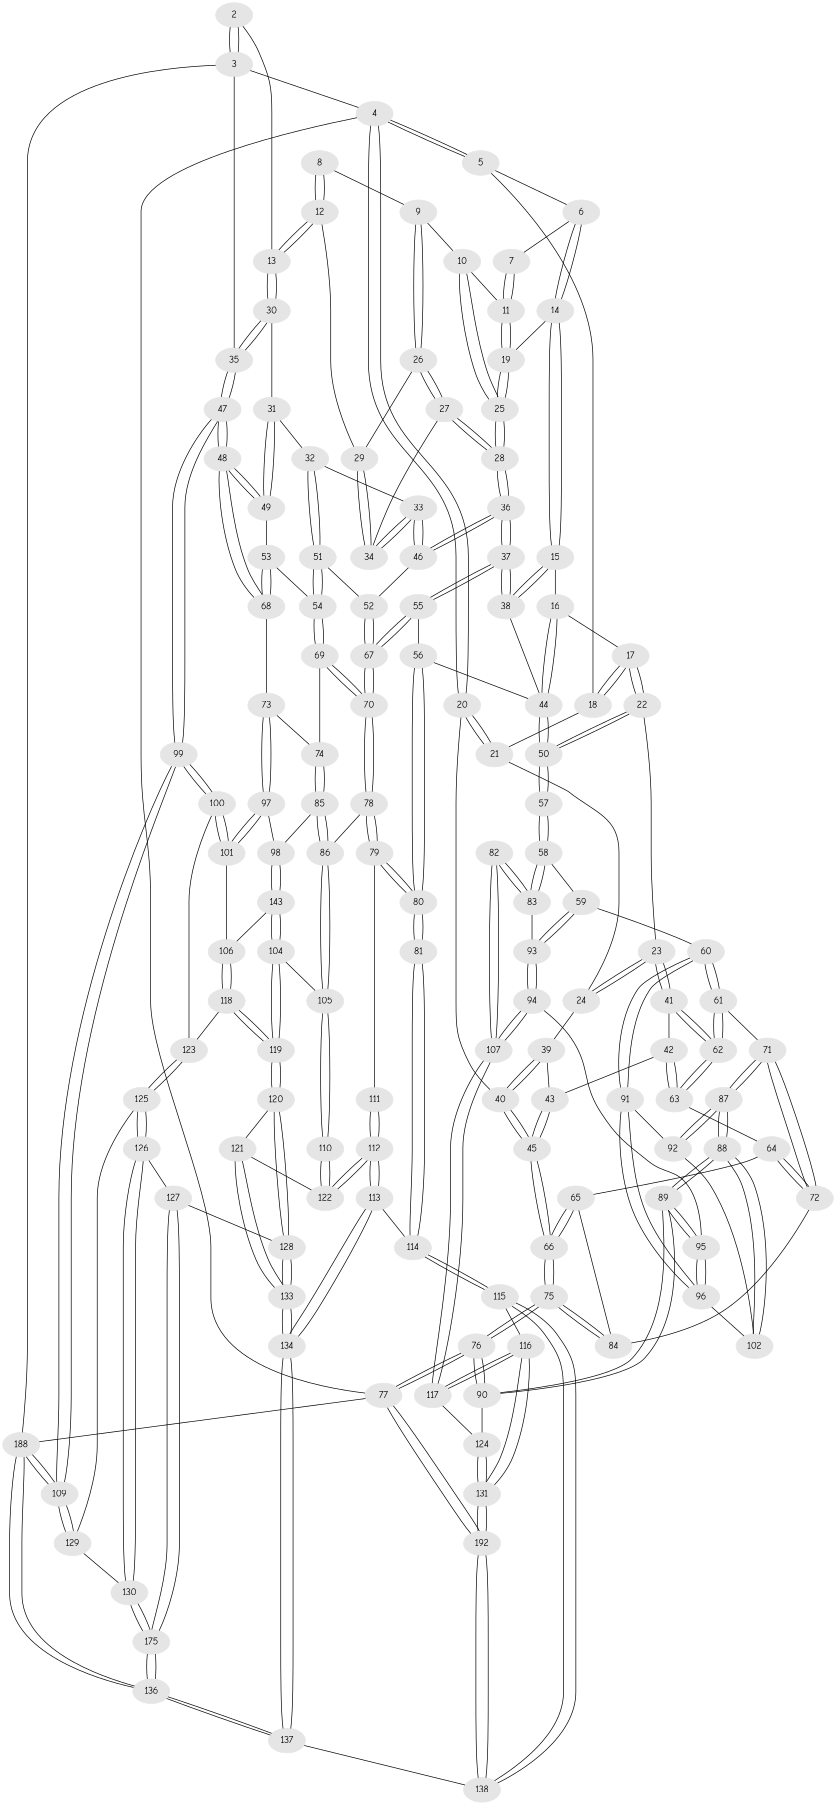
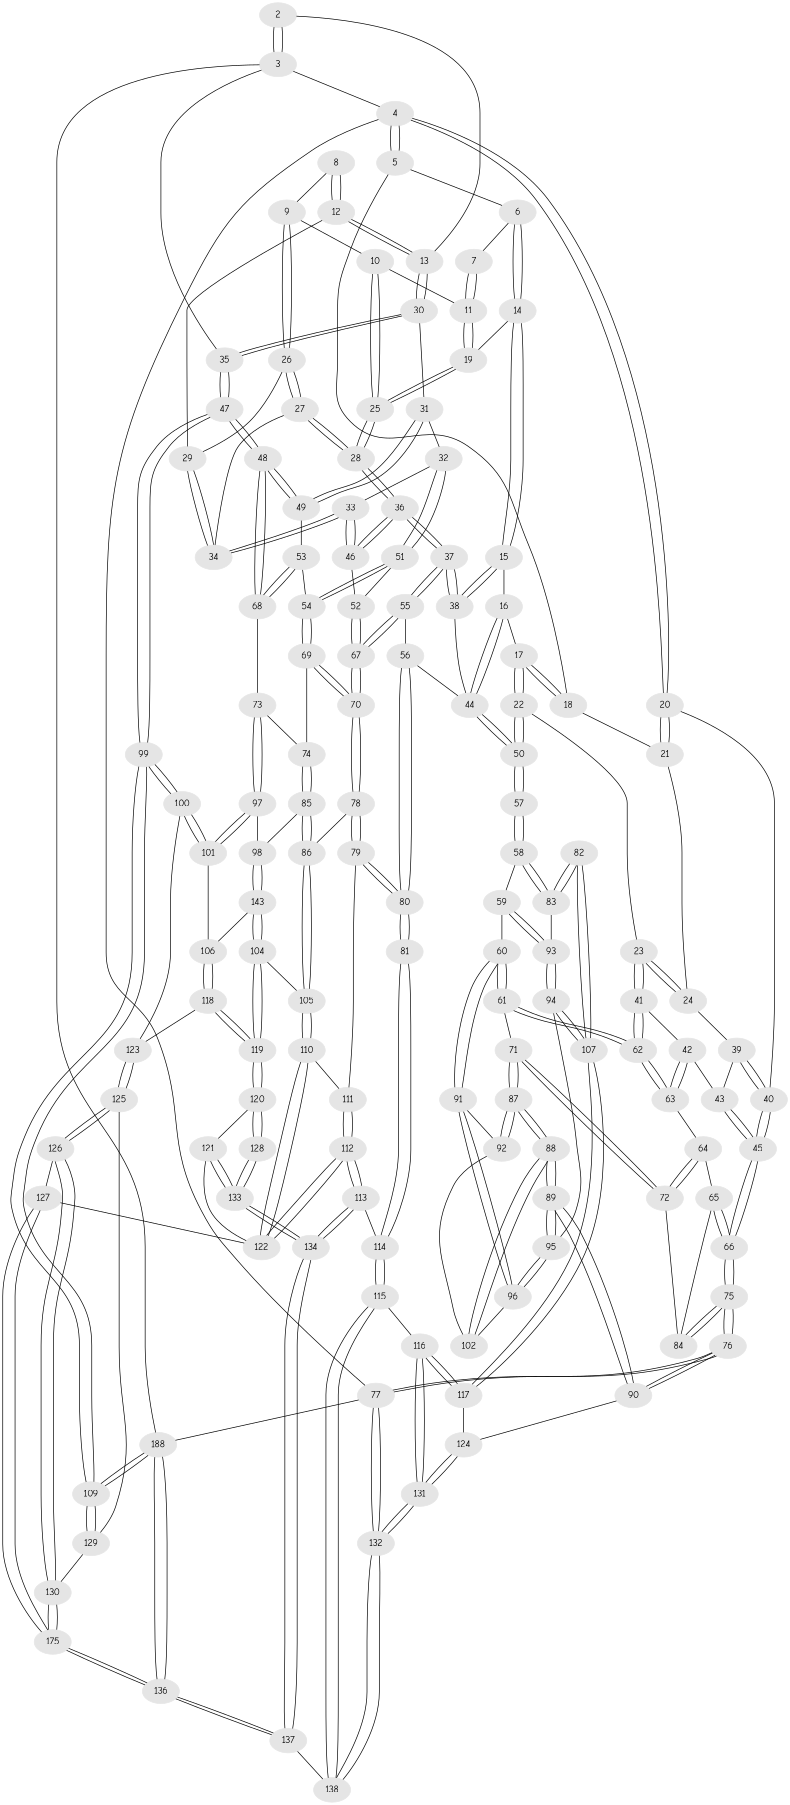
none -> (327, 1075)
(230, 1223) -> (152, 1223)
(482, 1543) -> (376, 1543)
